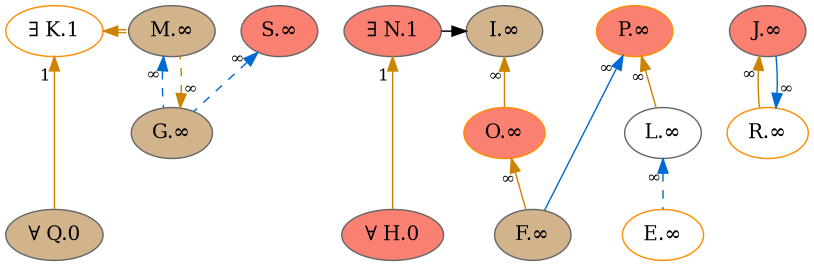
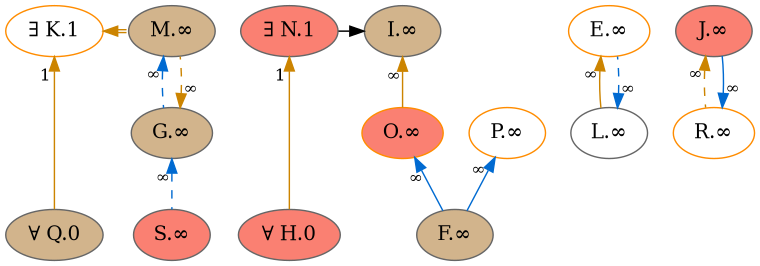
(635, 31) -> (507, 133)
(220, 87) -> (172, 191)
(651, 89) -> (600, 89)
(758, 89) -> (704, 89)
(521, 191) -> (432, 190)
